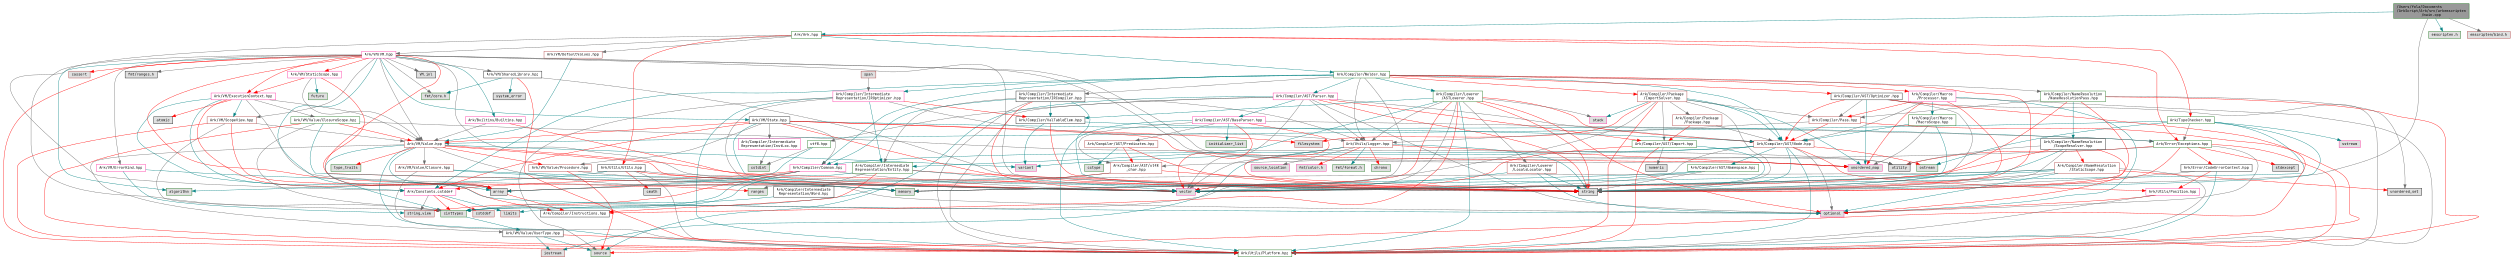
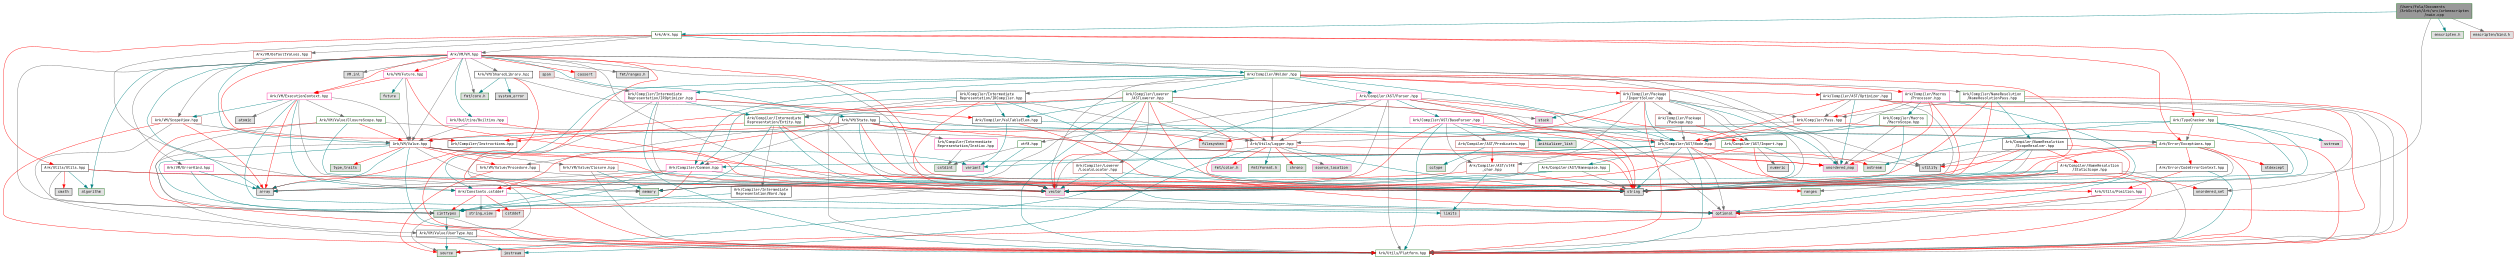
(315, 75) -> (405, 75)
(199, 109) -> (274, 108)
(534, 202) -> (380, 173)
